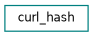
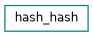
(46, 18) -> (46, 18)
